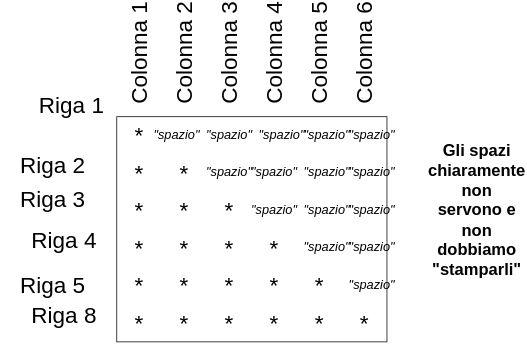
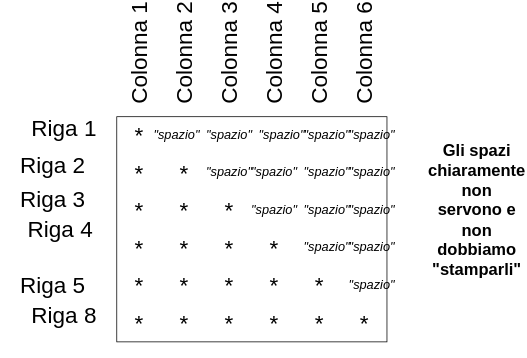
(72, 105) -> (64, 128)
(64, 240) -> (60, 229)
